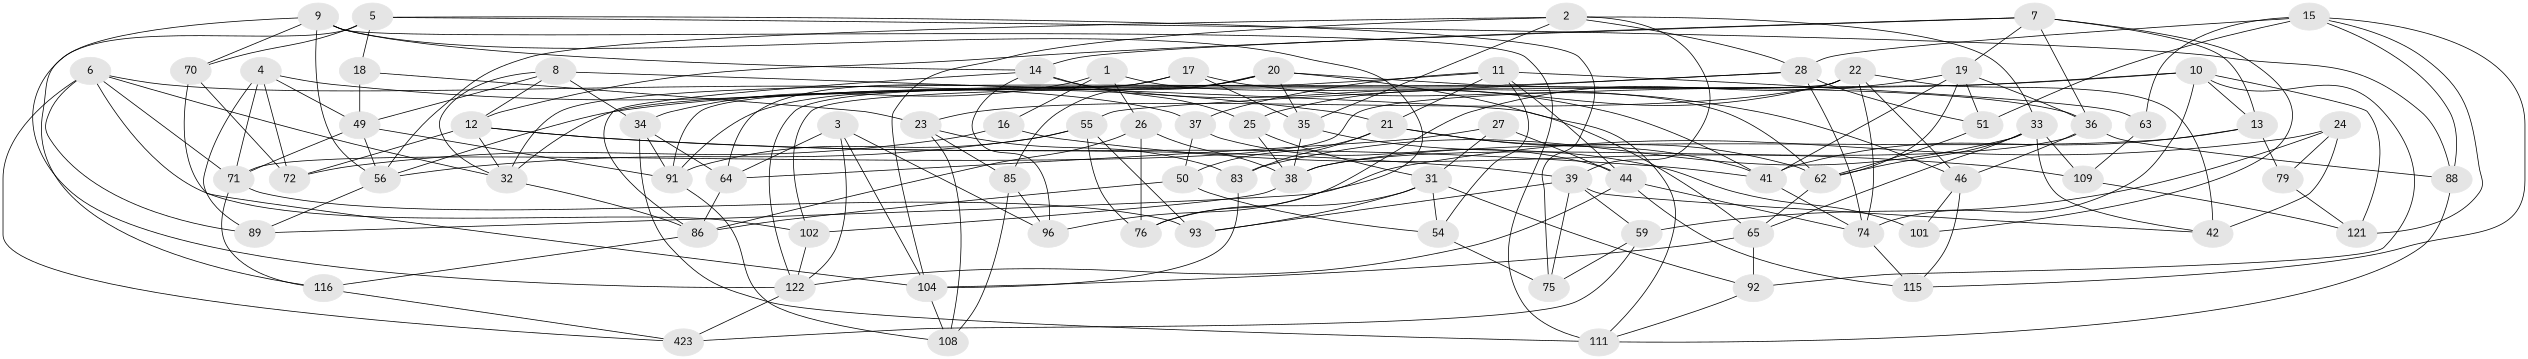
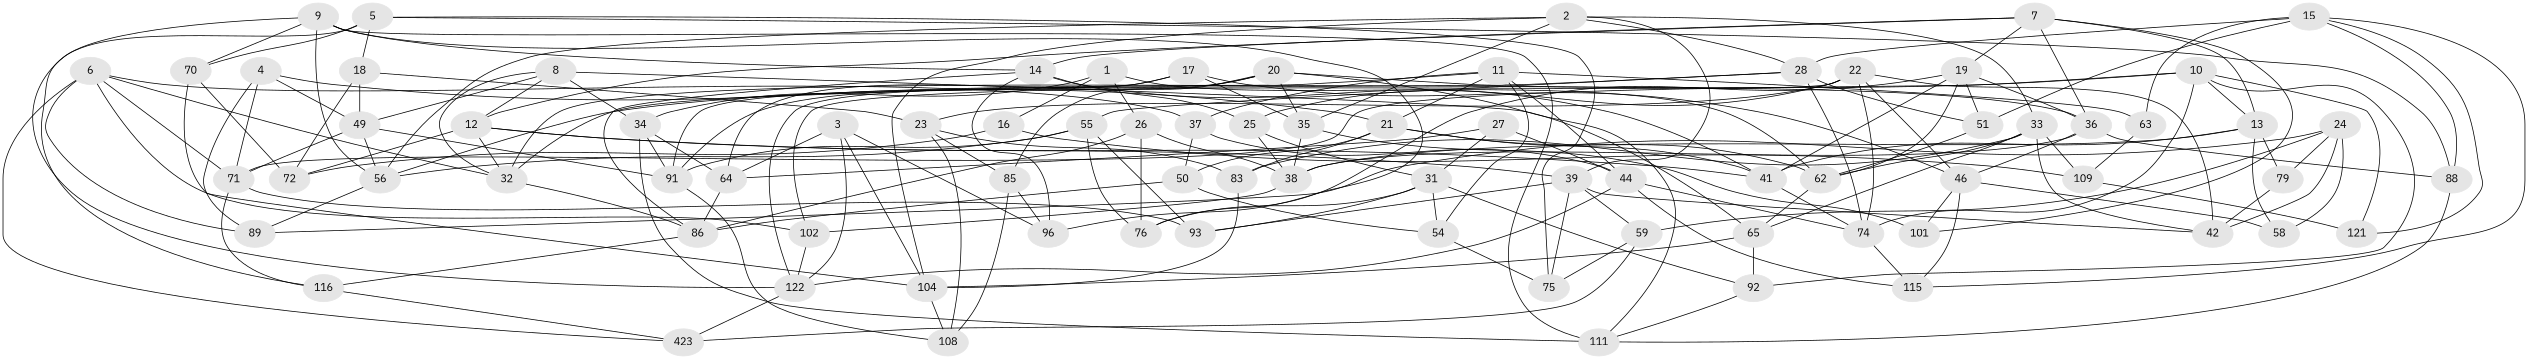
(276, 129) -> (321, 129)
(2320, 207) -> (2251, 204)
none -> (2279, 234)
